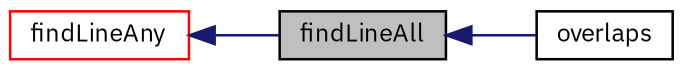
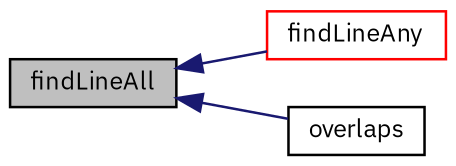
(247, 35) -> (234, 57)
